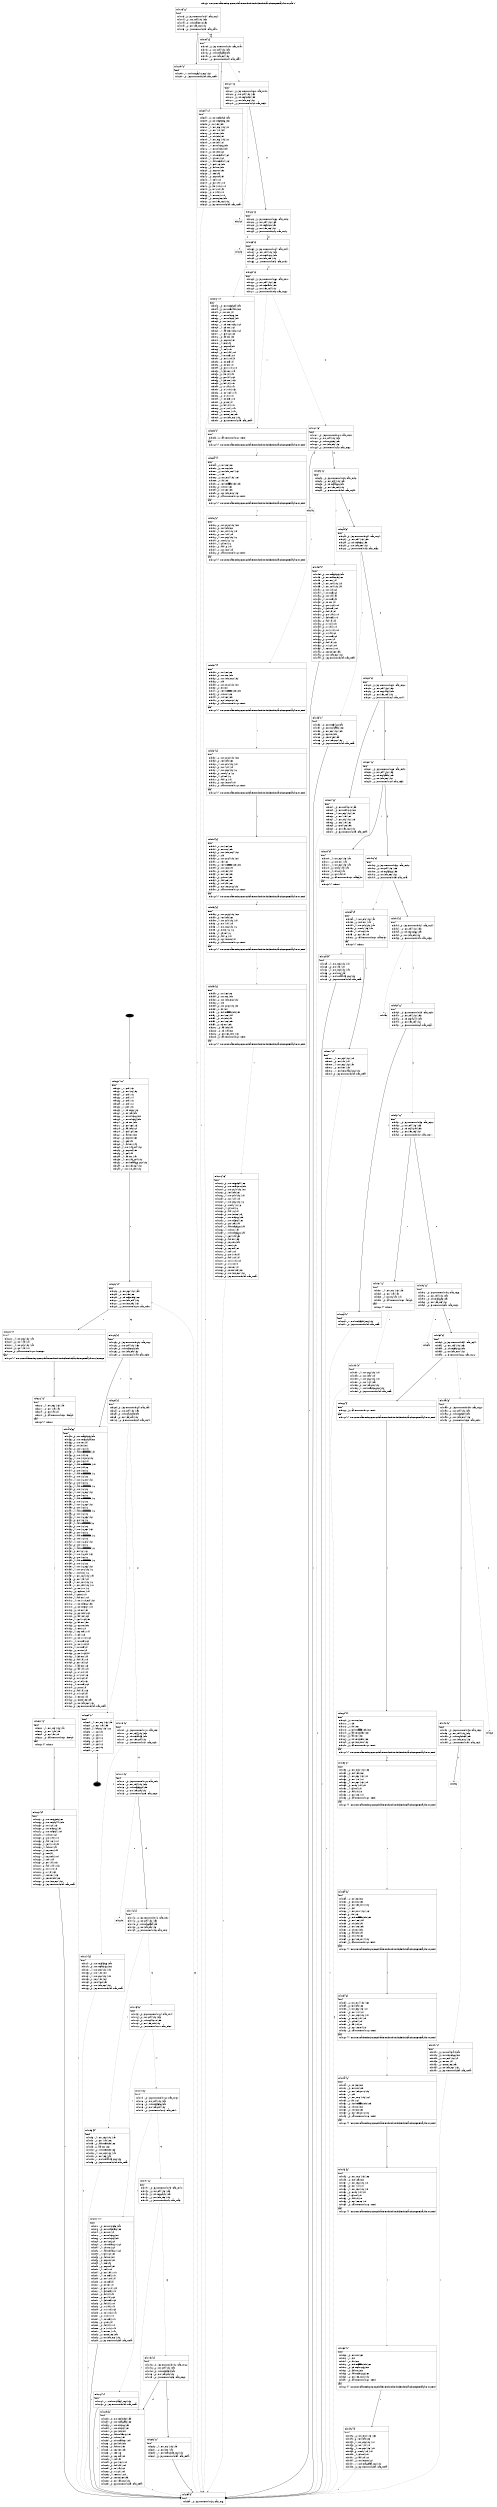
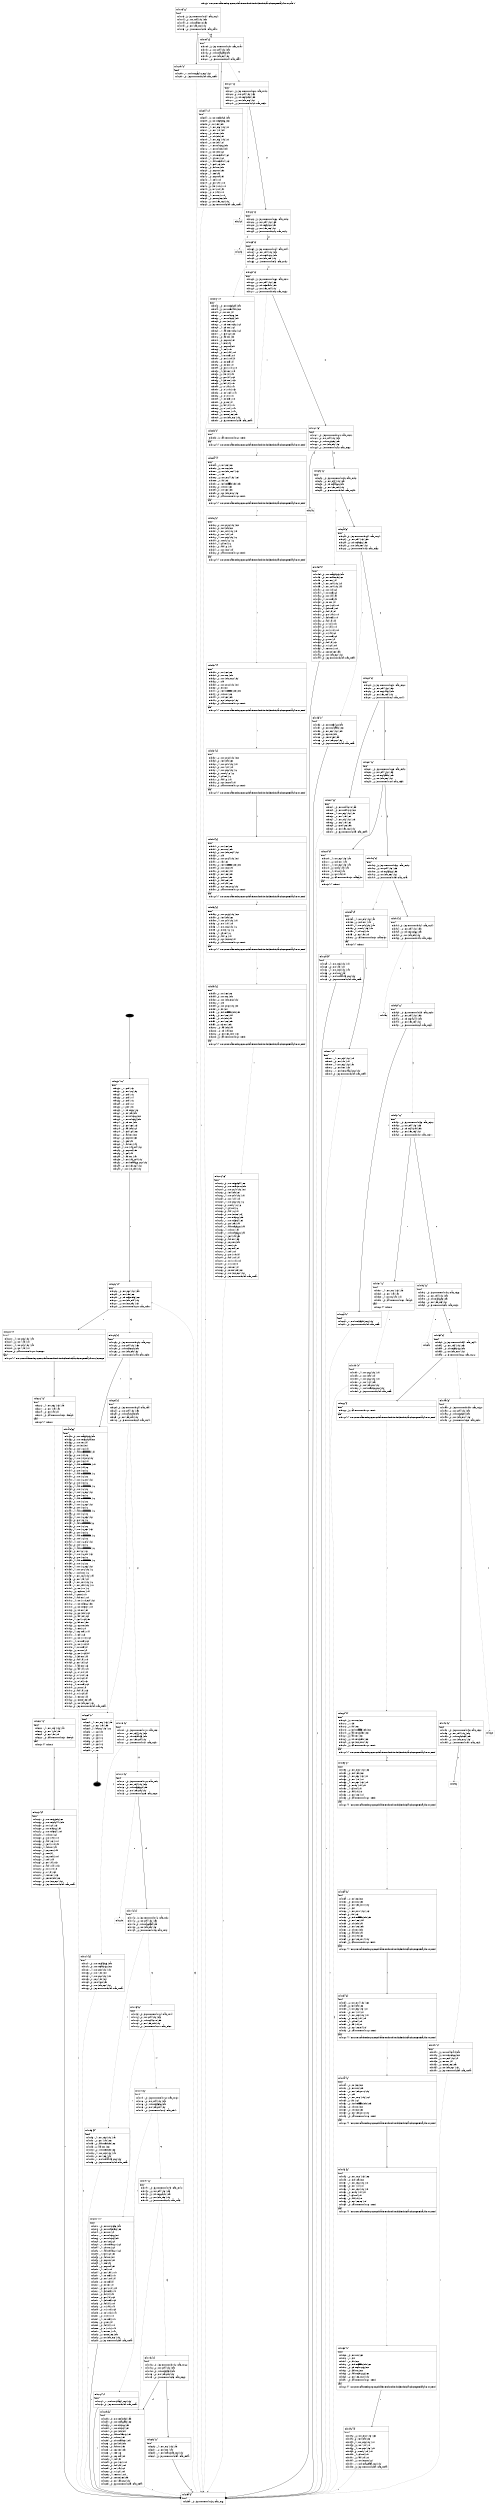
(299, 360) -> (299, 360)
(300, 590) -> (257, 613)
(387, 1565) -> (387, 1565)
